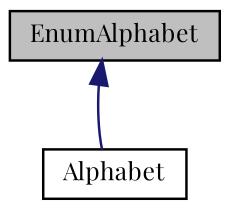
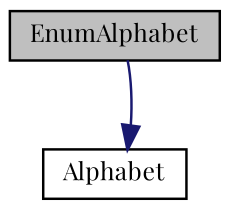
(98, 118) -> (131, 93)
